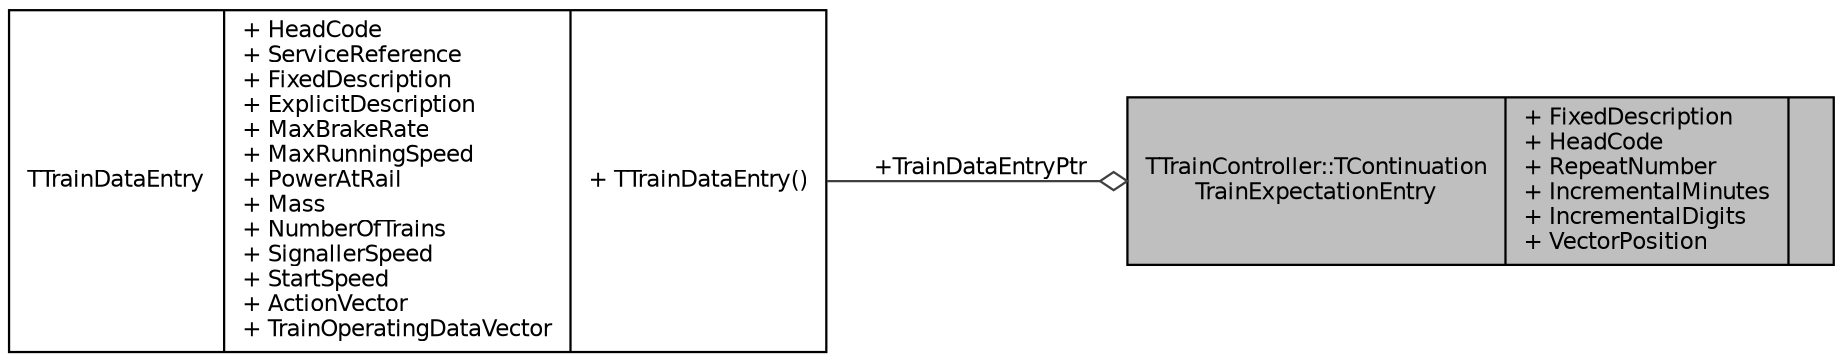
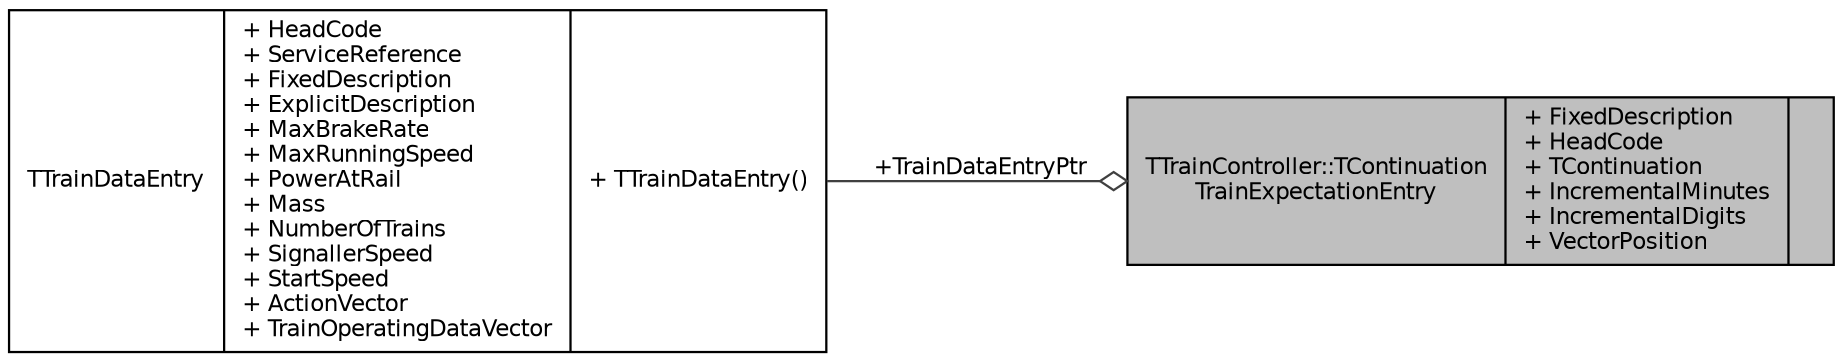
(1620, 168) -> (1613, 168)
